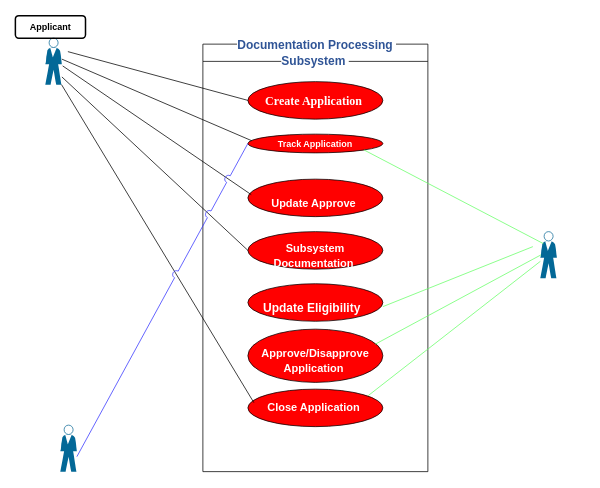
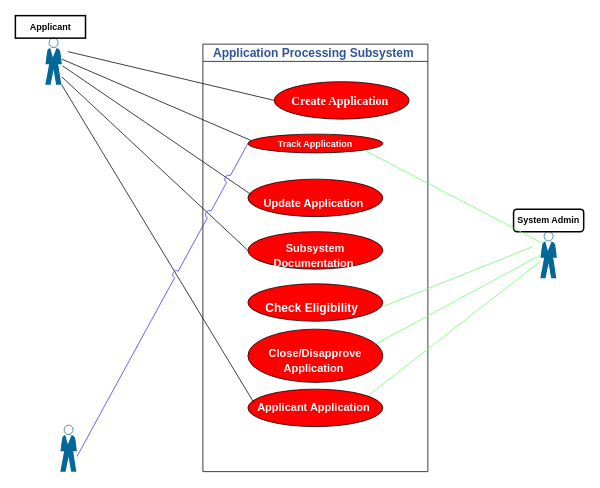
(50, 27) -> (50, 27)
(315, 53) -> (315, 53)
(315, 100) -> (342, 100)
(315, 198) -> (315, 198)
none -> (549, 220)
(315, 303) -> (315, 303)
(315, 356) -> (315, 356)
(315, 408) -> (315, 408)
